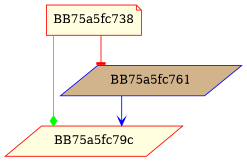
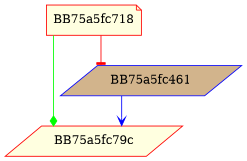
(94, 20) -> (94, 20)
(151, 81) -> (151, 81)
